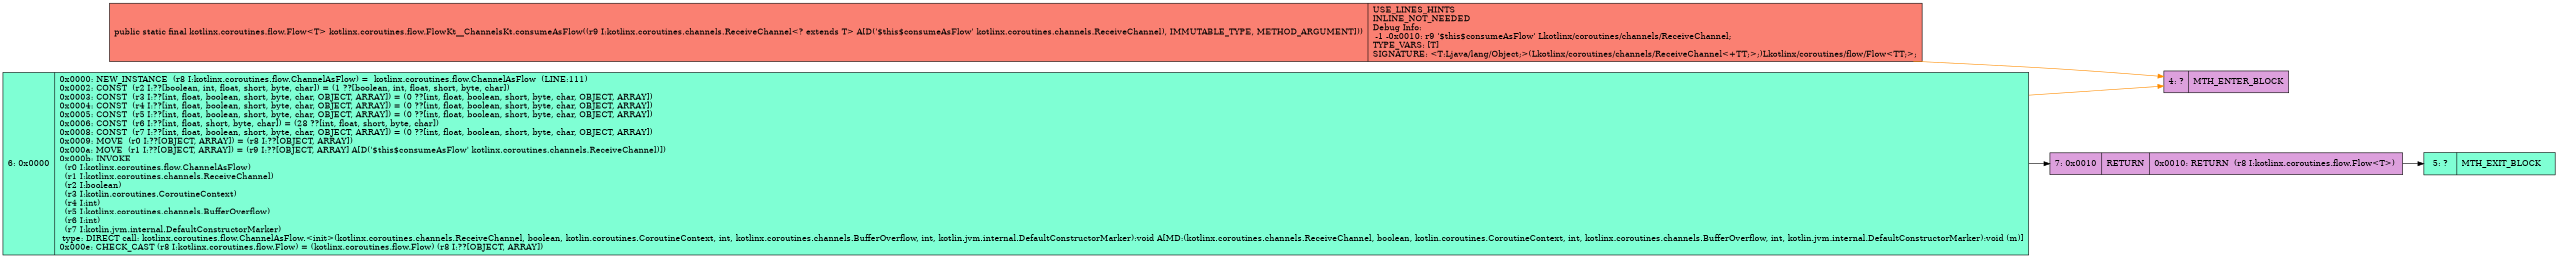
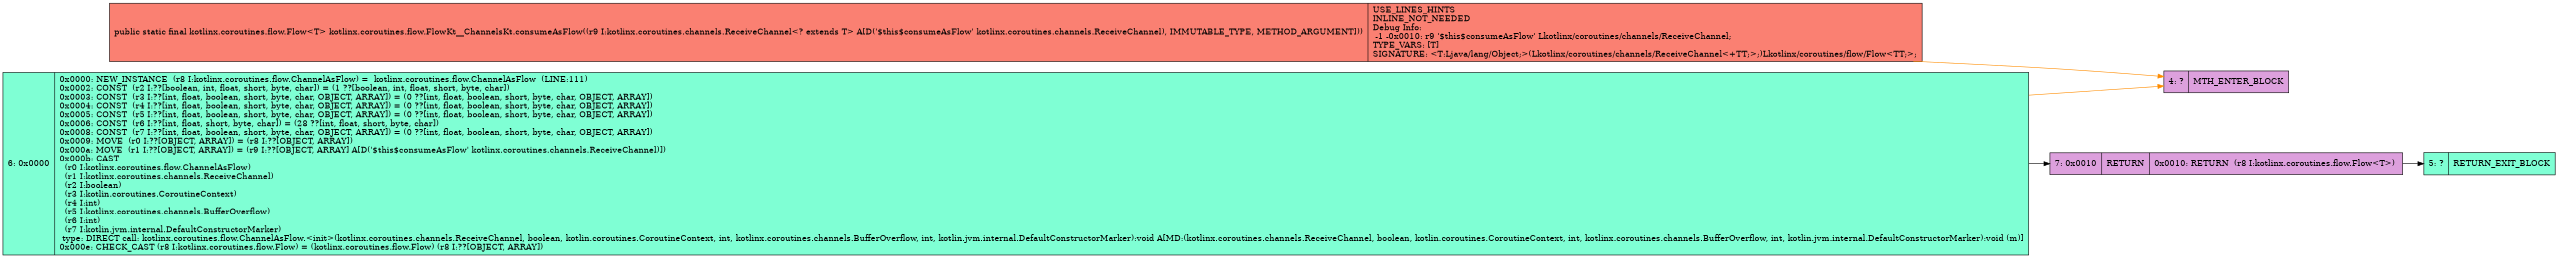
(98, 159) -> (92, 159)
(2502, 163) -> (2502, 163)
